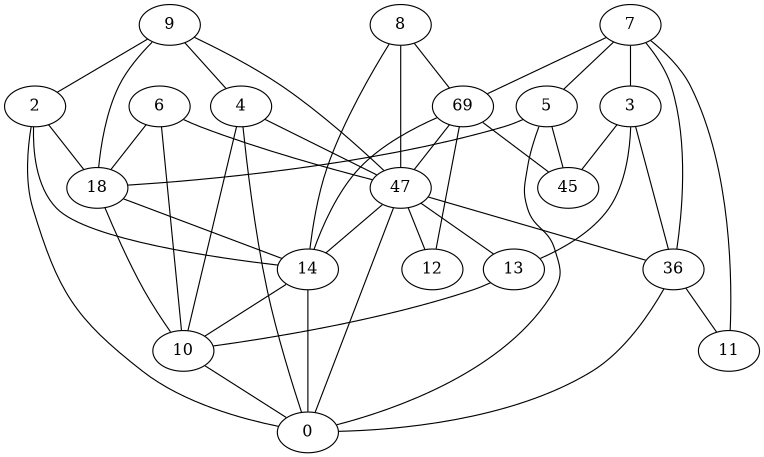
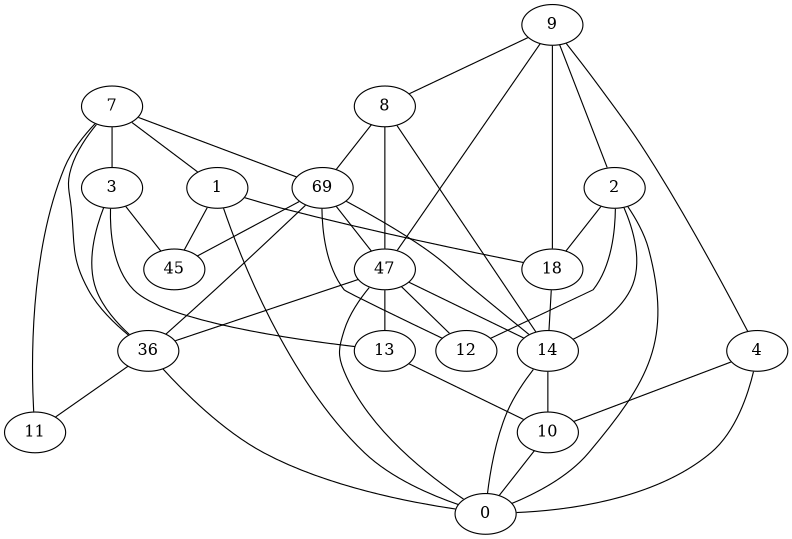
none -> (469, 66)
(160, 106) -> none
(547, 106) -> (217, 188)
(321, 147) -> none
none -> (236, 270)
(134, 272) -> none
none -> (581, 296)
